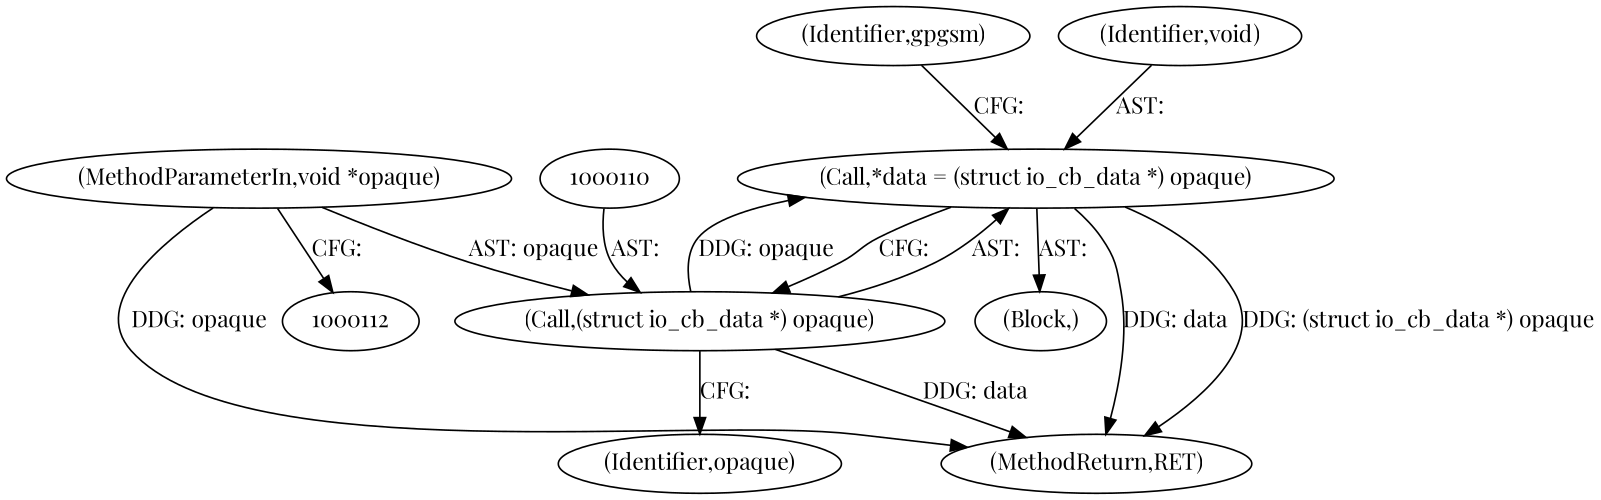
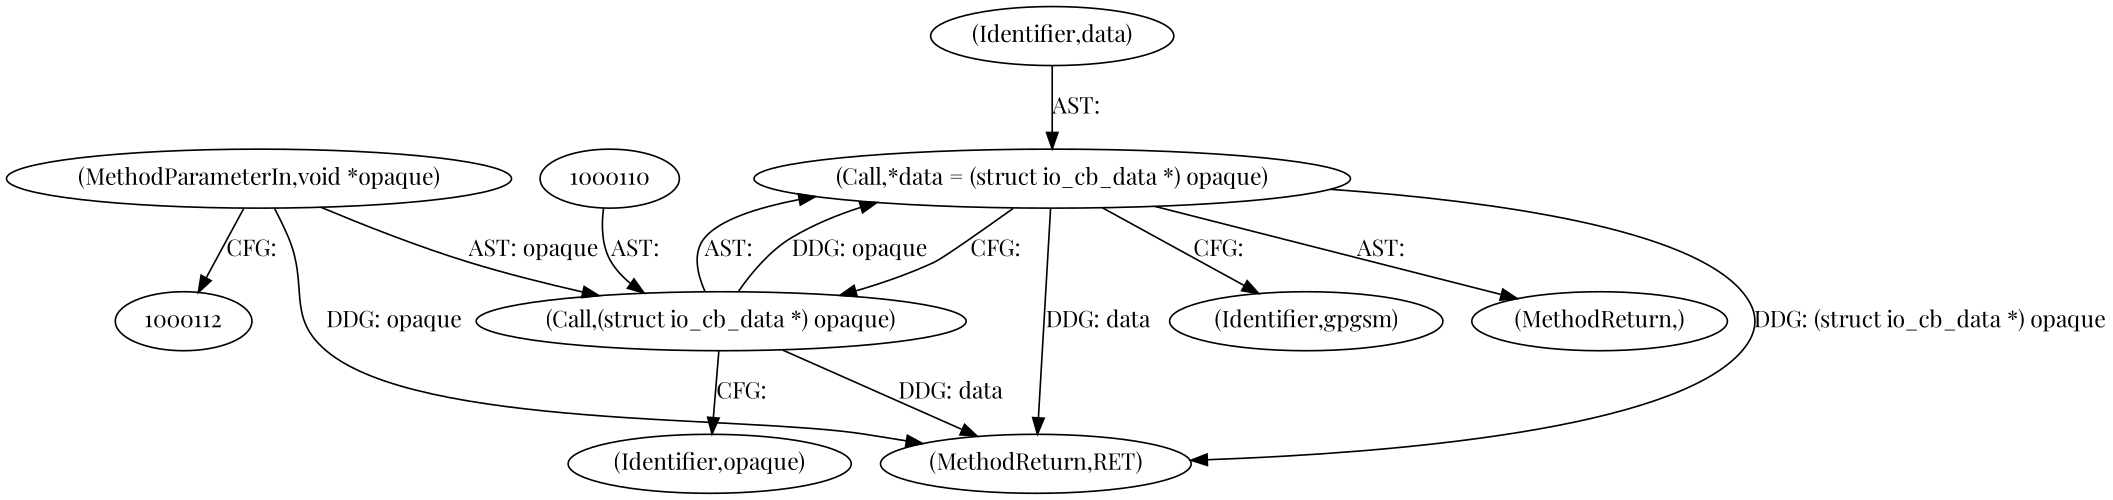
(1180, 36) -> (1052, 36)
(958, 101) -> (1173, 247)
(1041, 321) -> (1600, 321)
